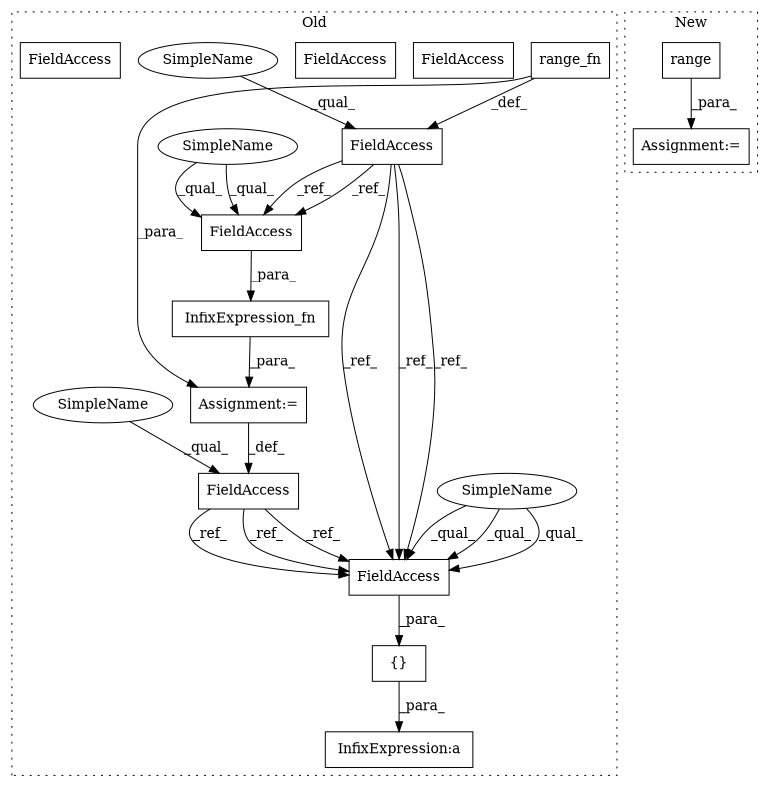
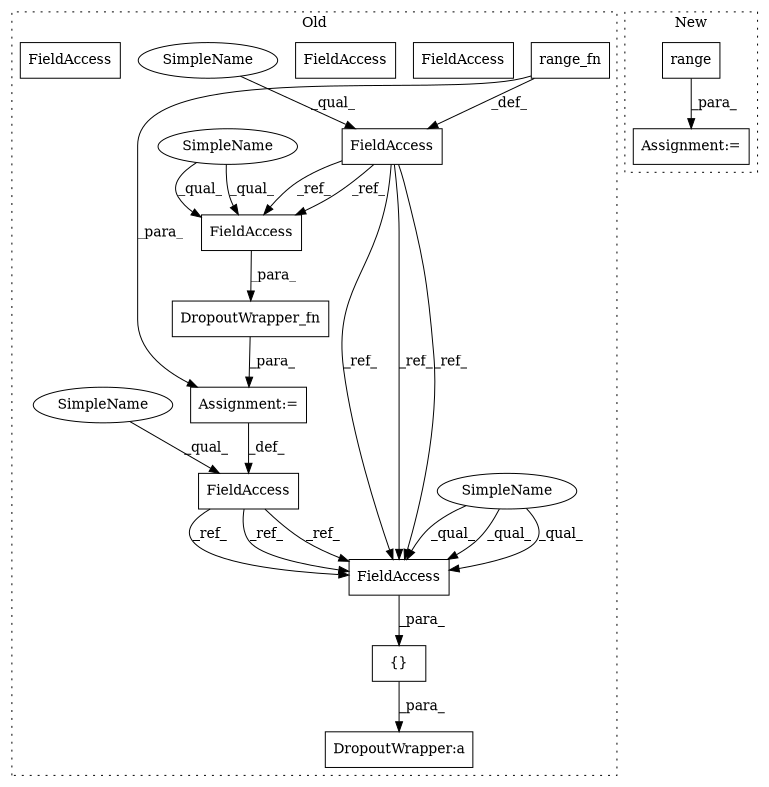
(251, 319) -> (251, 319)
(399, 750) -> (399, 750)
